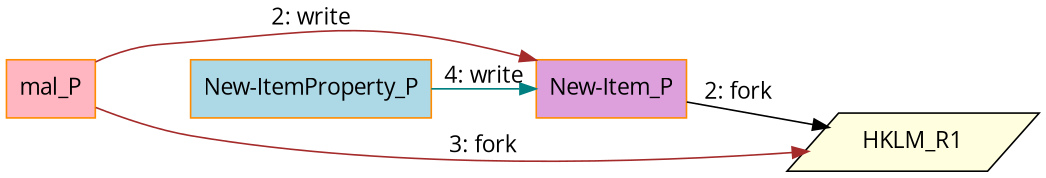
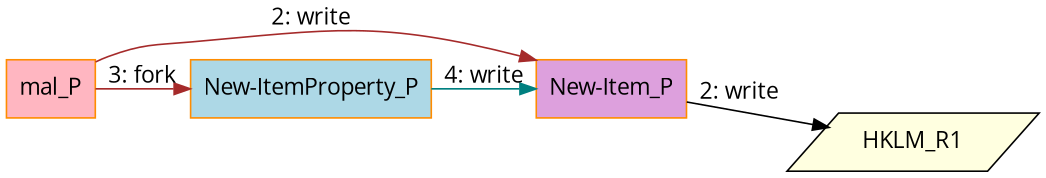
(739, 93) -> (739, 93)
(441, 159) -> (135, 89)
